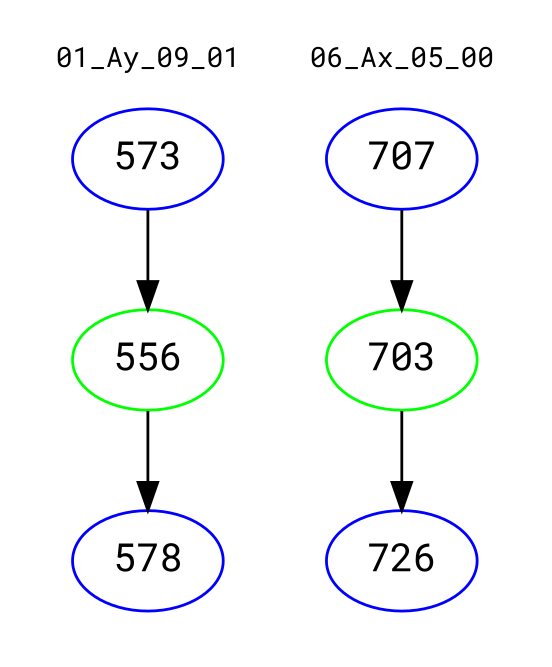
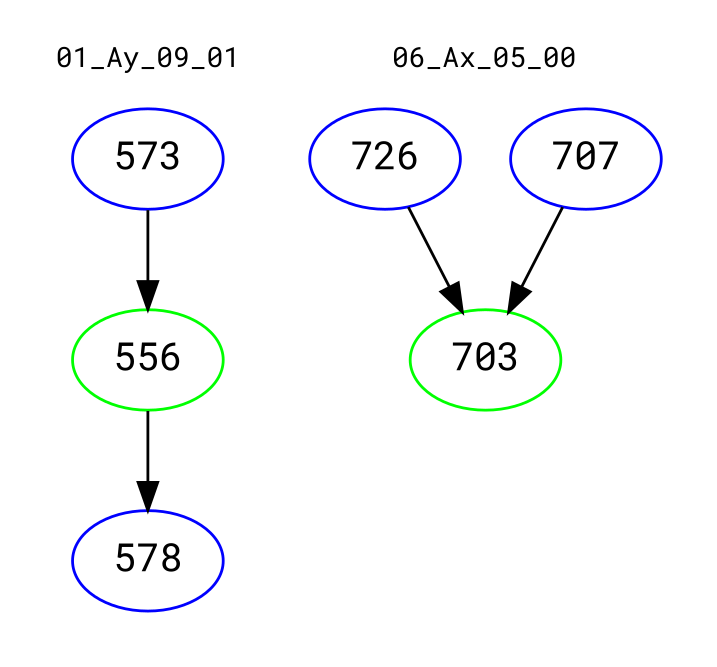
(402, 447) -> (429, 247)
